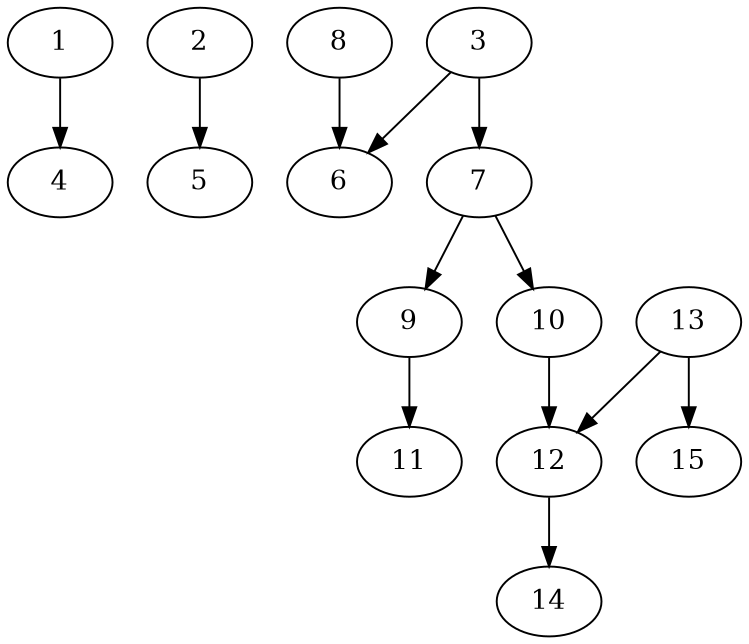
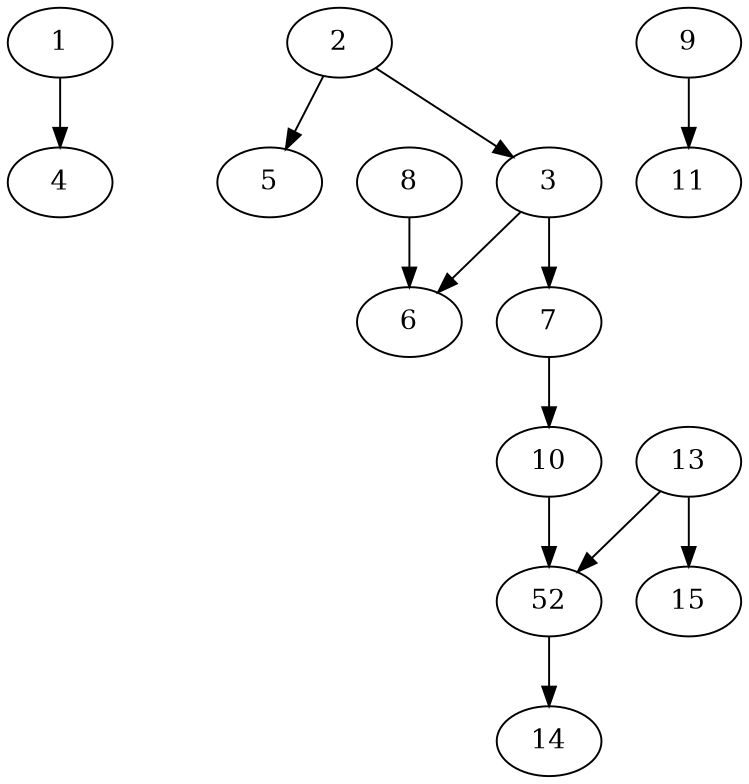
none -> (436, 107)
(449, 244) -> none
(549, 462) -> (549, 601)
